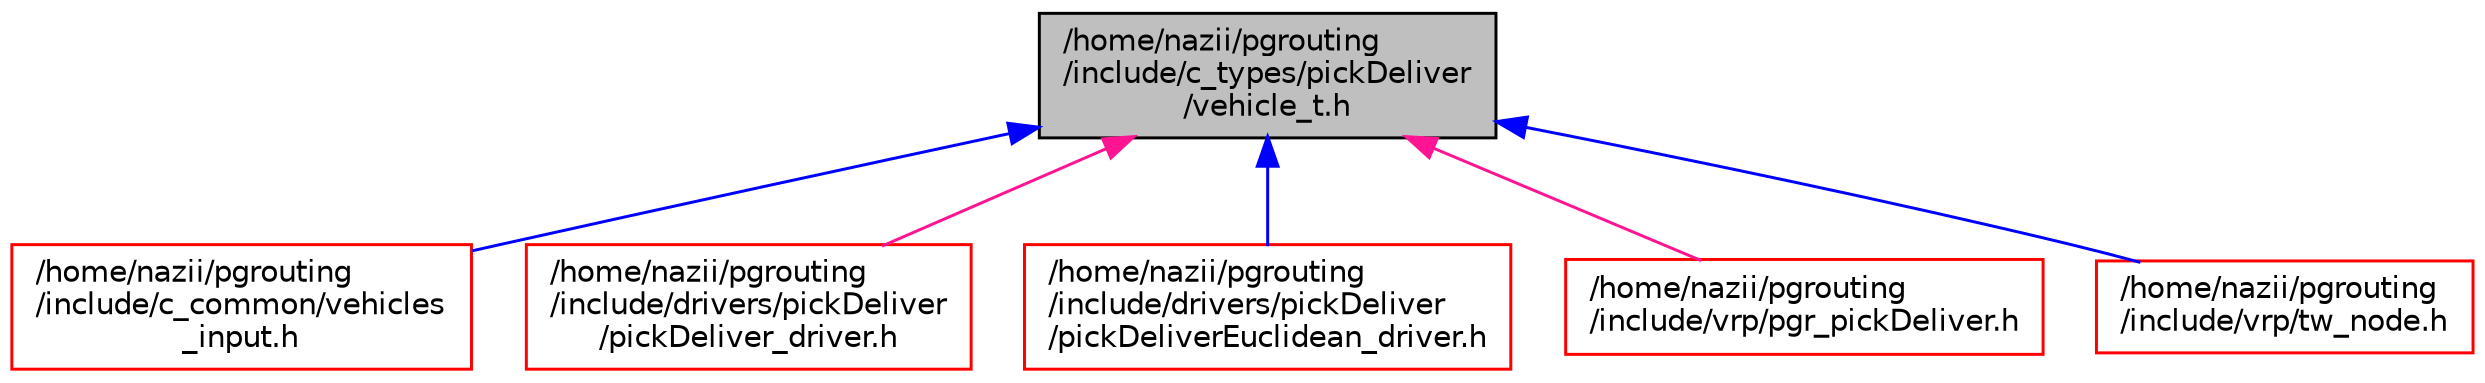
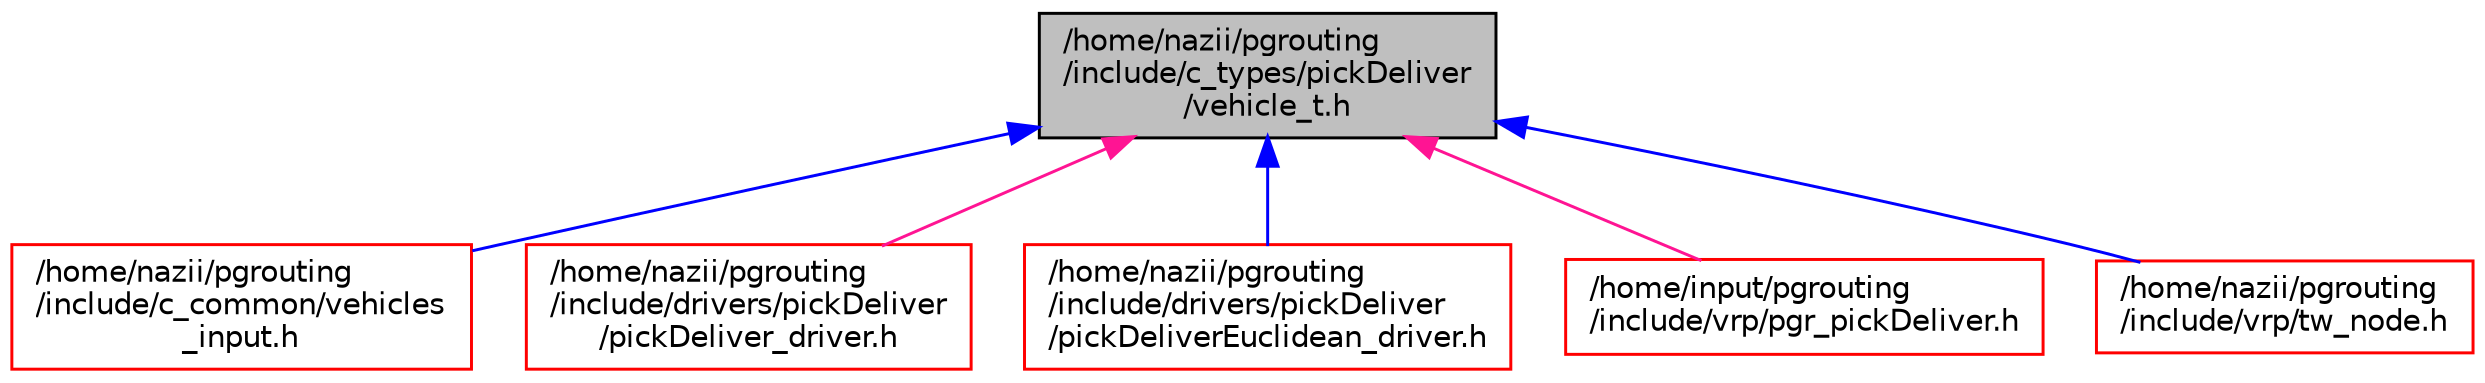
(1804, 307) -> (1804, 307)
